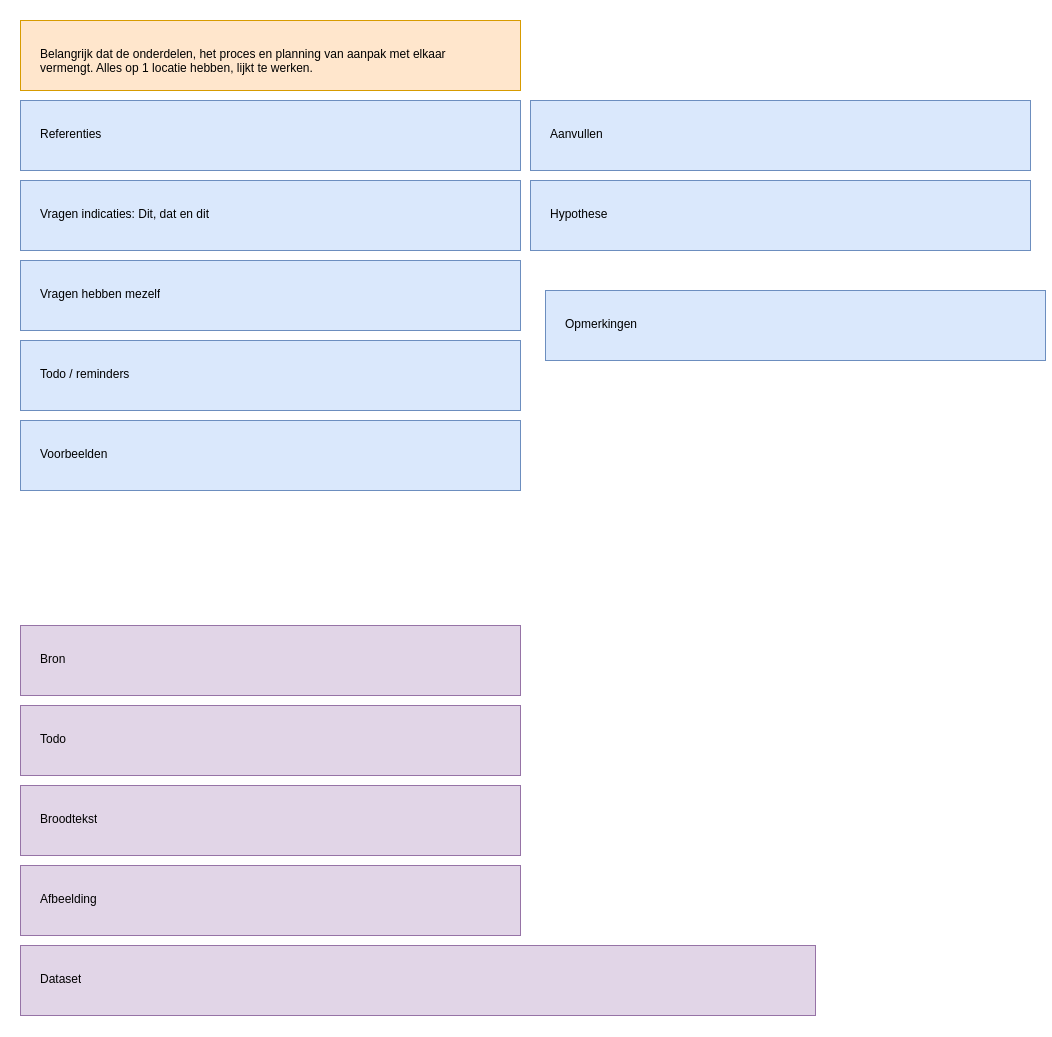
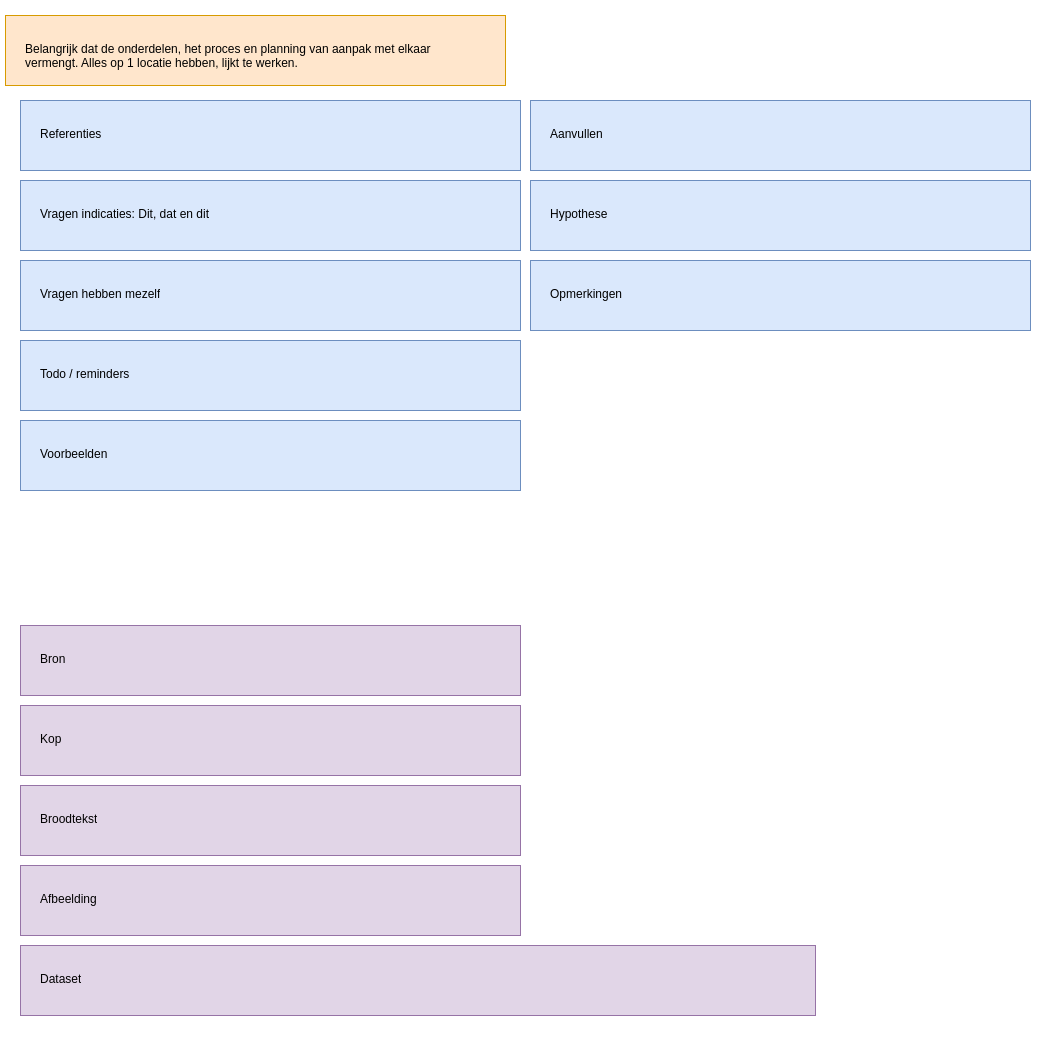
(271, 56) -> (256, 51)
(796, 326) -> (781, 296)
(54, 728) -> (51, 728)
